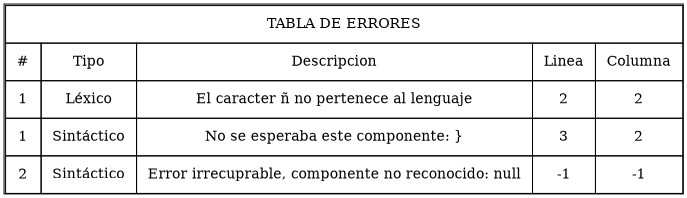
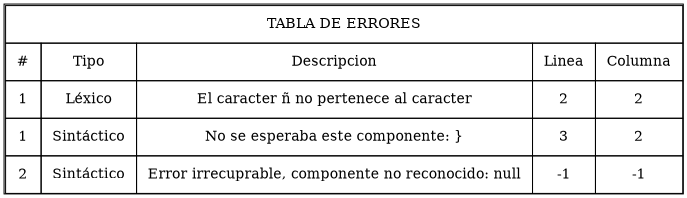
(335, 99) -> (335, 99)
